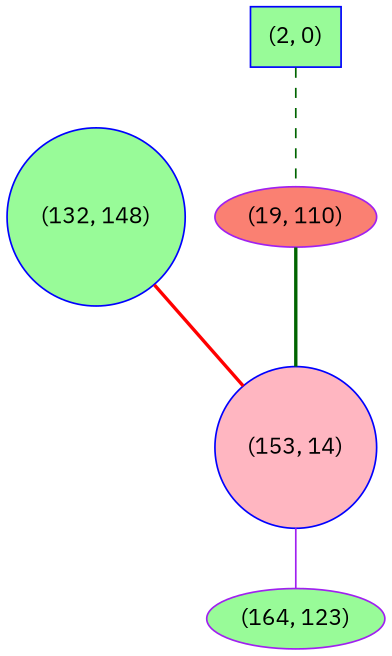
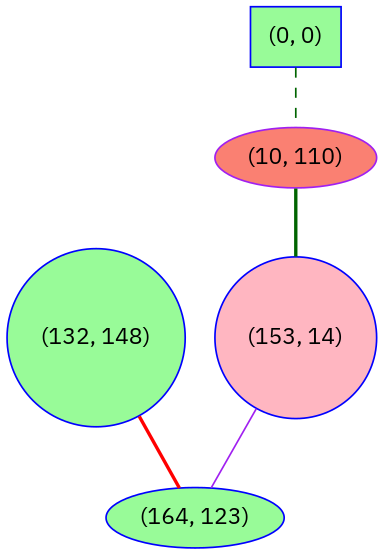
(296, 37) -> (296, 37)
(296, 217) -> (296, 158)
(199, 335) -> (159, 452)
(296, 619) -> (195, 518)
